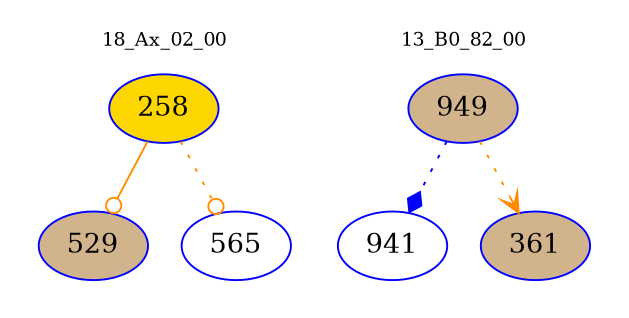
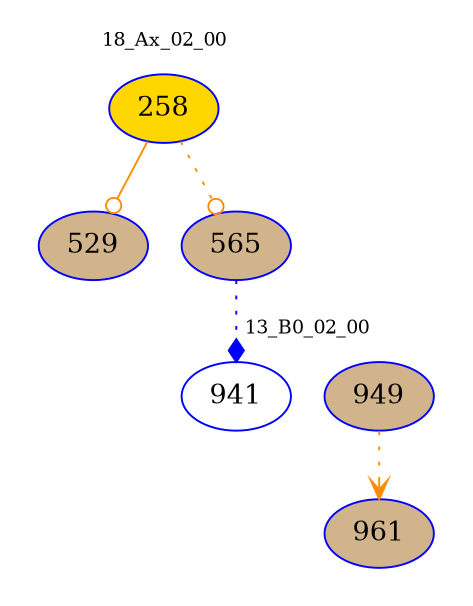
(464, 41) -> (308, 329)
(433, 167) -> (236, 322)
(236, 246) -> (236, 246)
(535, 246) -> (379, 534)
